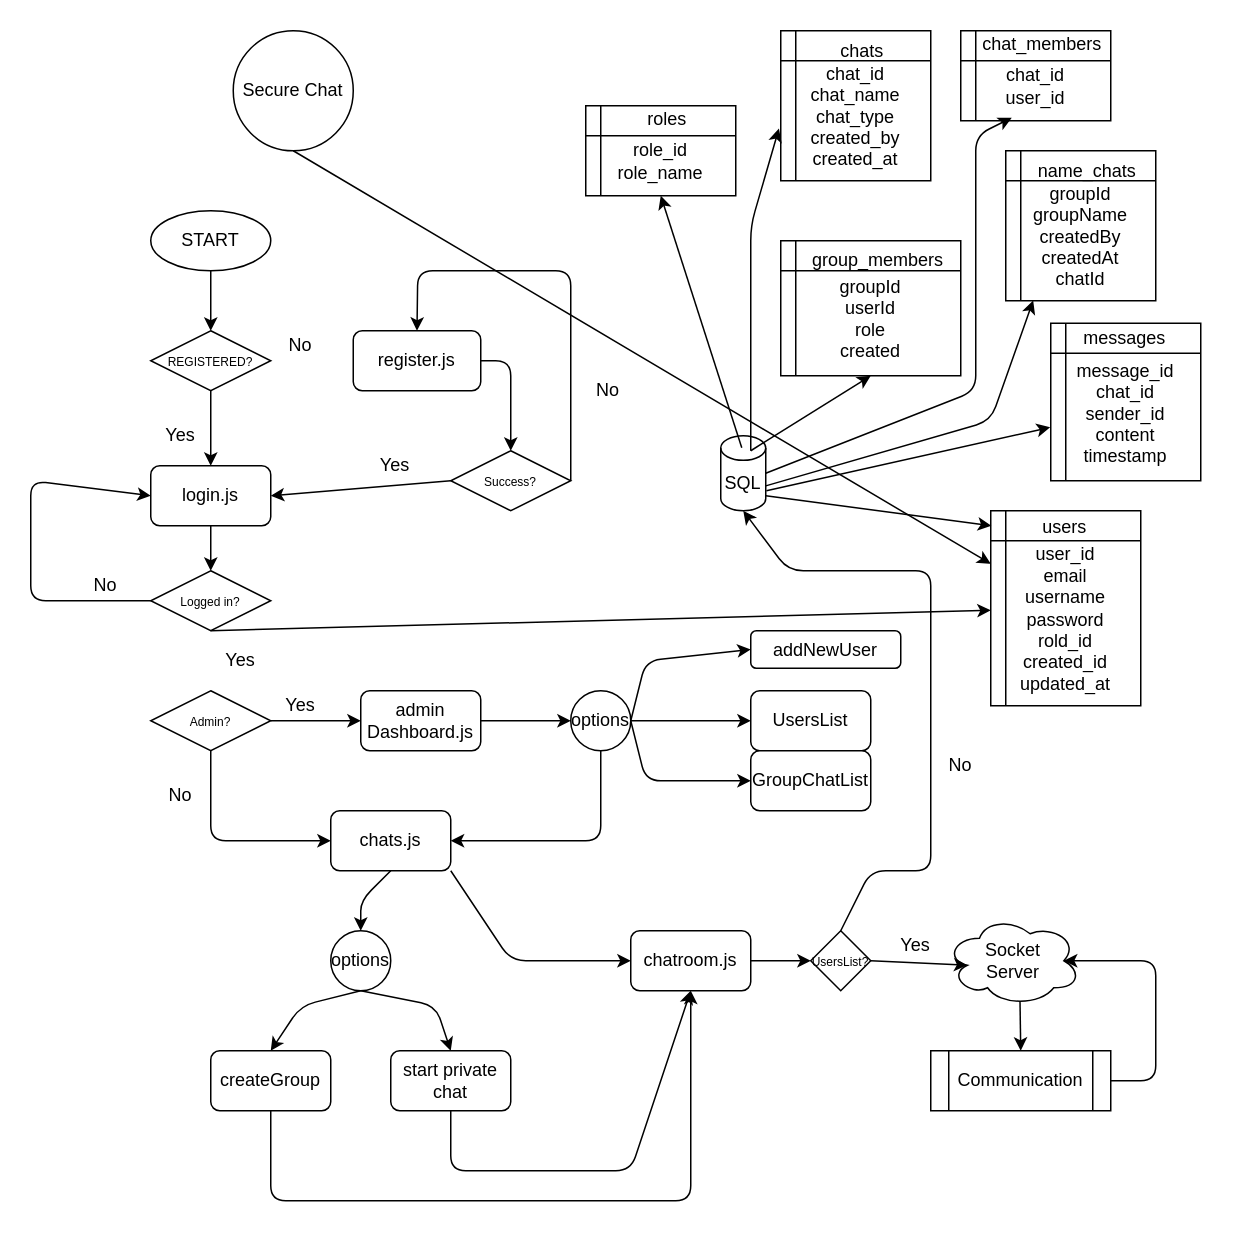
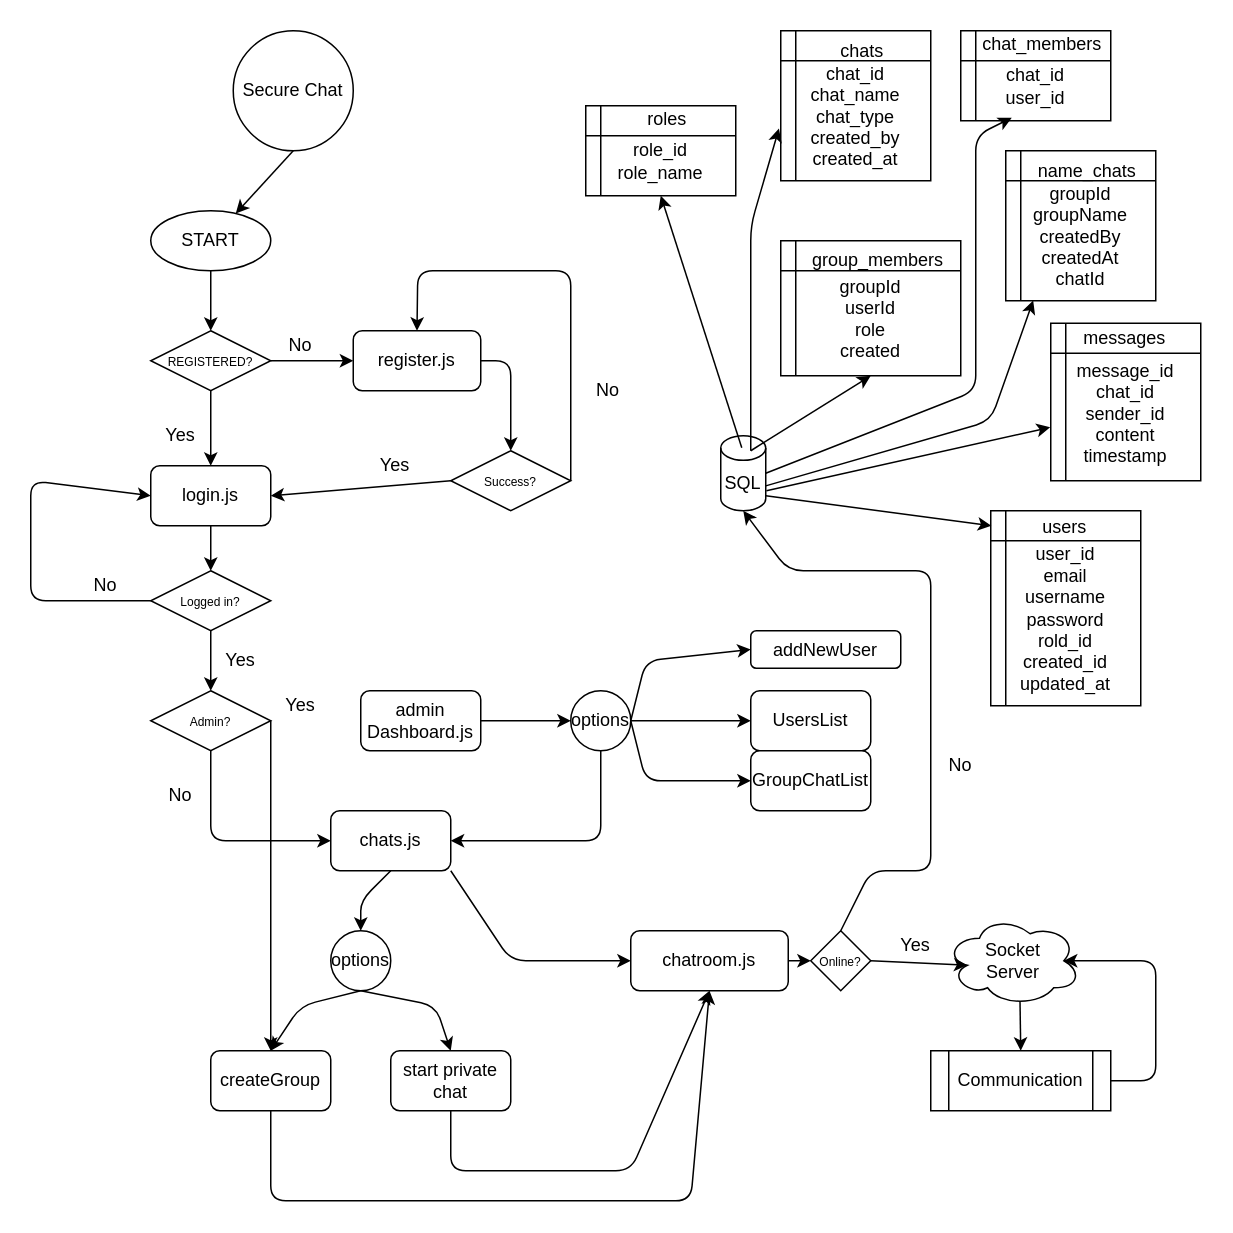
none -> (307, 361)
(700, 392) -> (268, 178)
(596, 621) -> (211, 656)
(311, 721) -> (271, 881)
(691, 961) -> (710, 961)
(841, 961) -> (841, 961)
